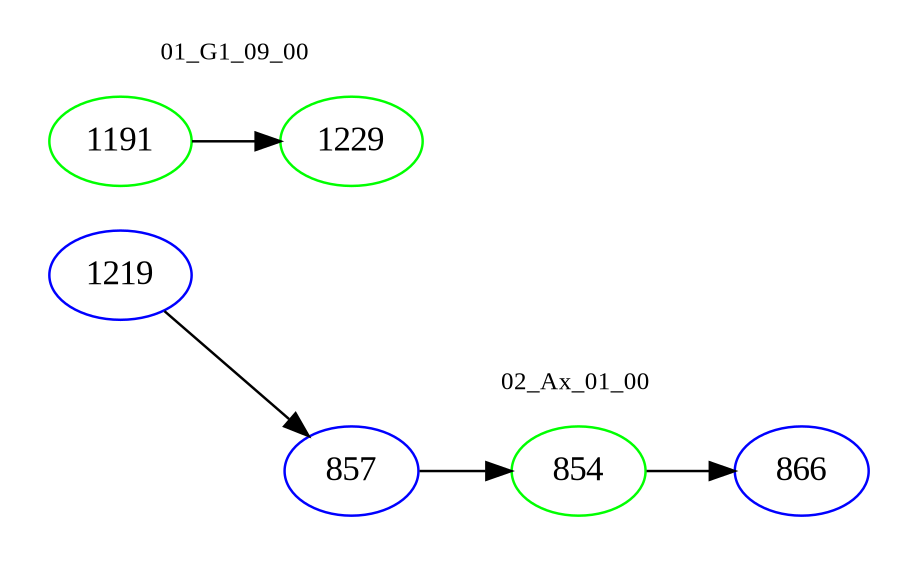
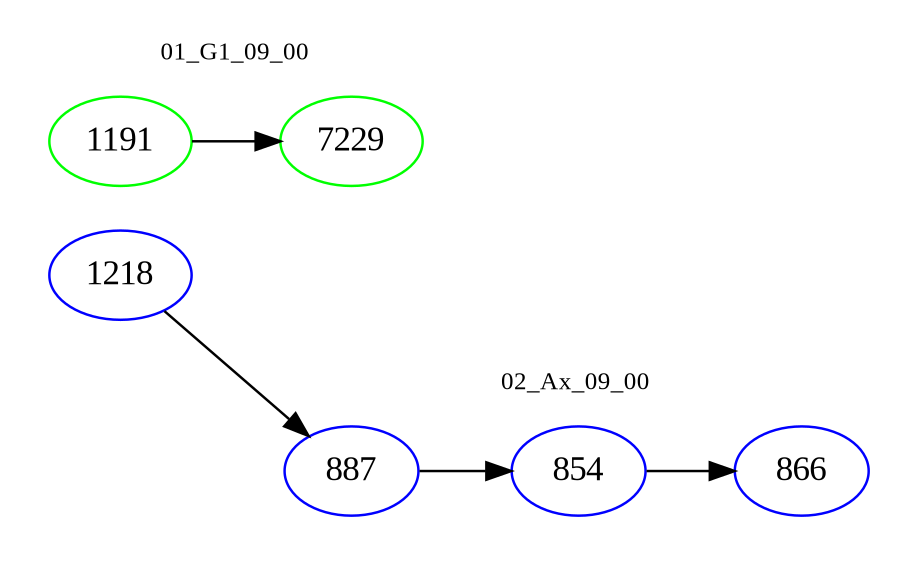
(352, 141) -> (352, 141)
(120, 275) -> (120, 275)
(577, 383) -> (577, 383)
(352, 471) -> (352, 471)
(579, 471) -> (579, 471)
